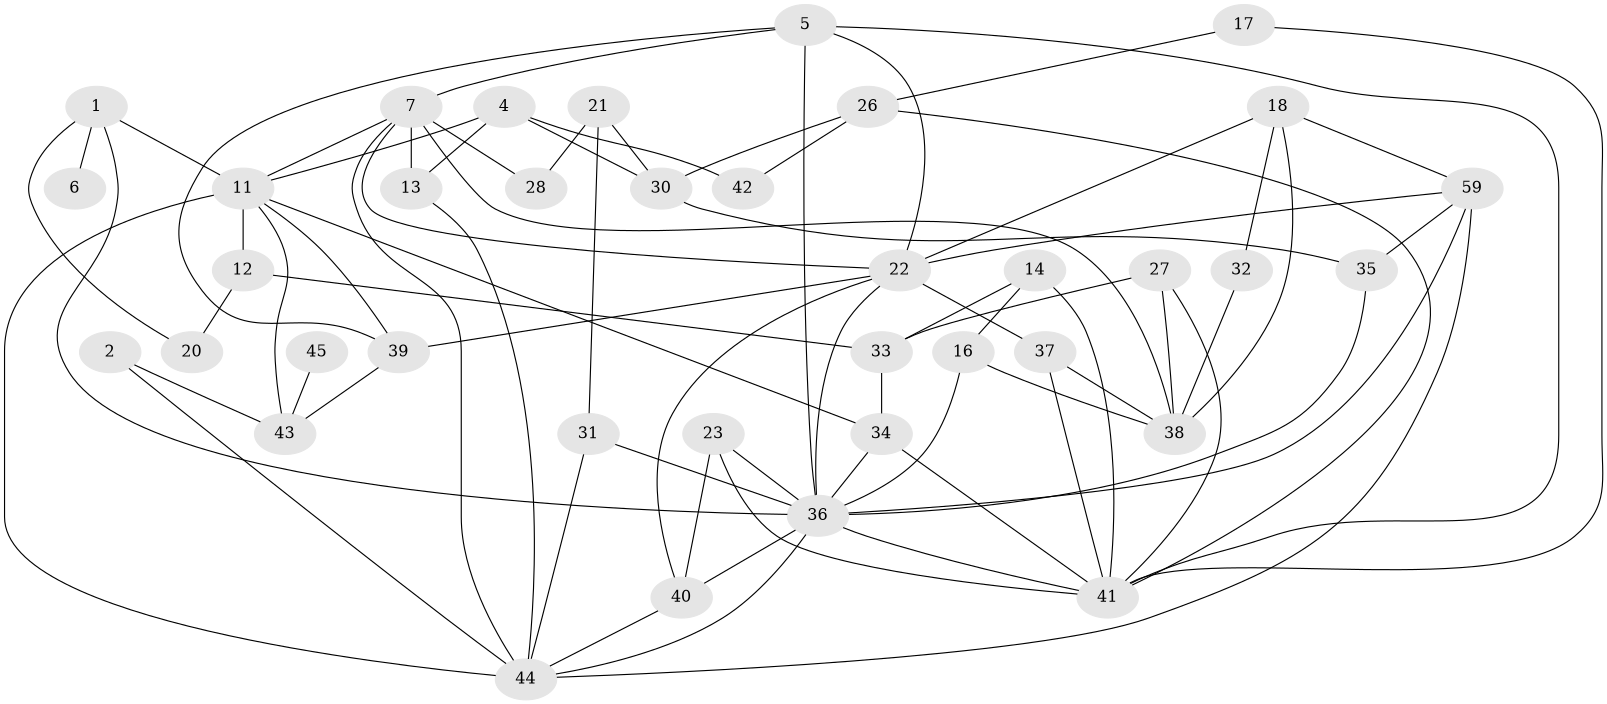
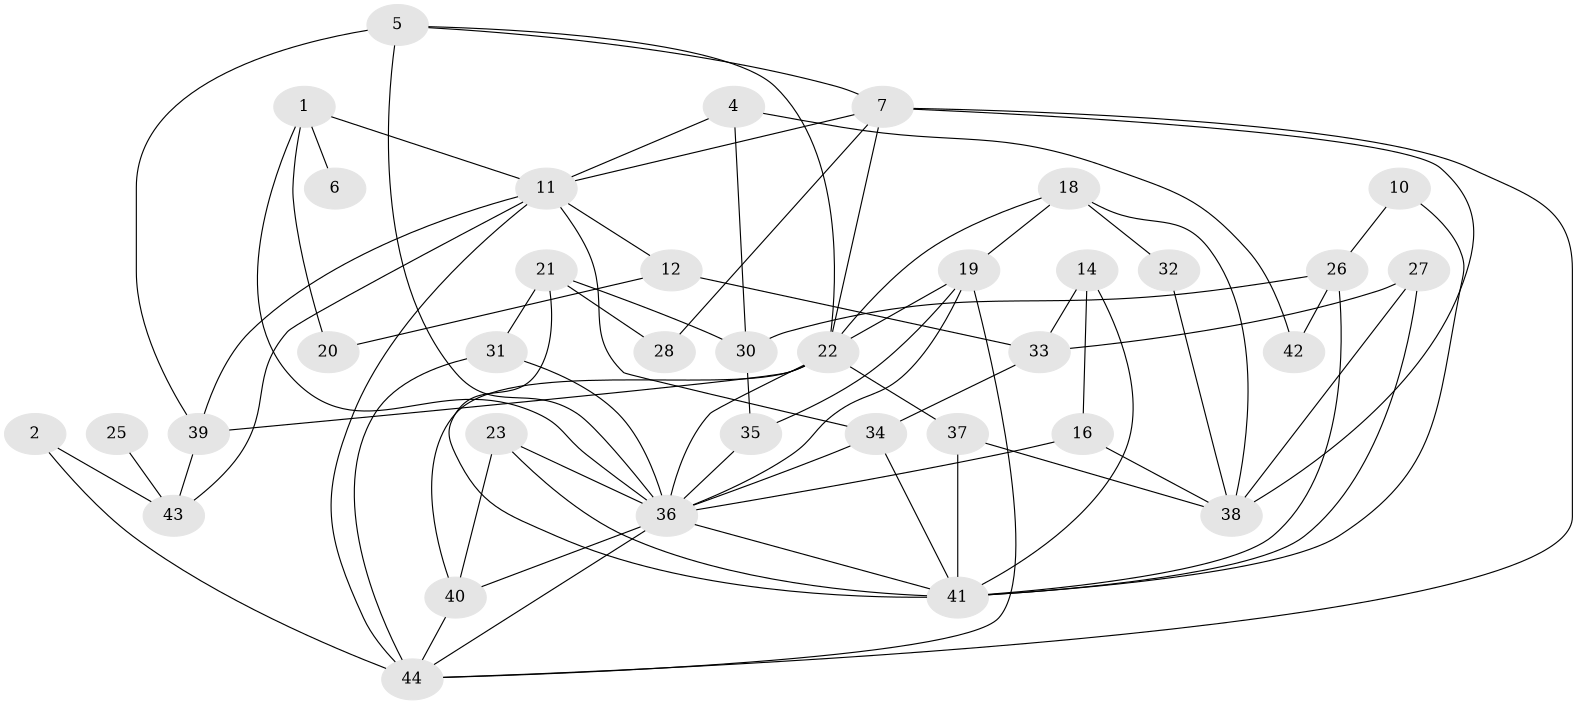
(1244, 25) -> (1400, 189)
(1556, 167) -> (566, 540)
(411, 189) -> none
(1472, 189) -> (969, 270)
(317, 352) -> (117, 434)
